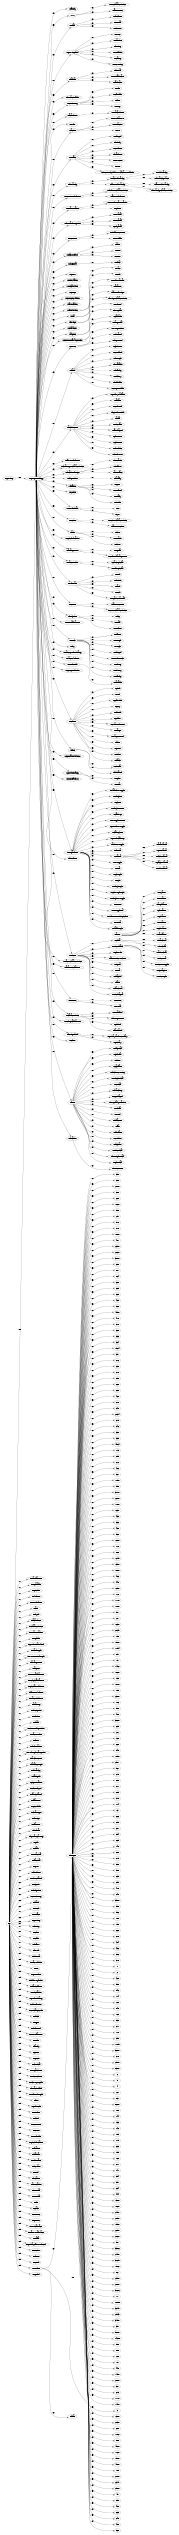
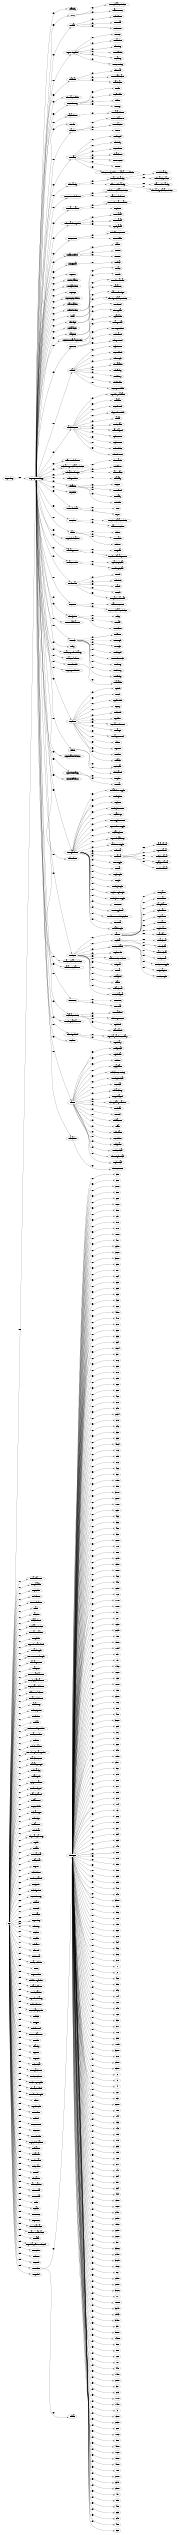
none -> (91, 940)
(36, 1615) -> (36, 1615)
(70, 2347) -> (78, 2143)
